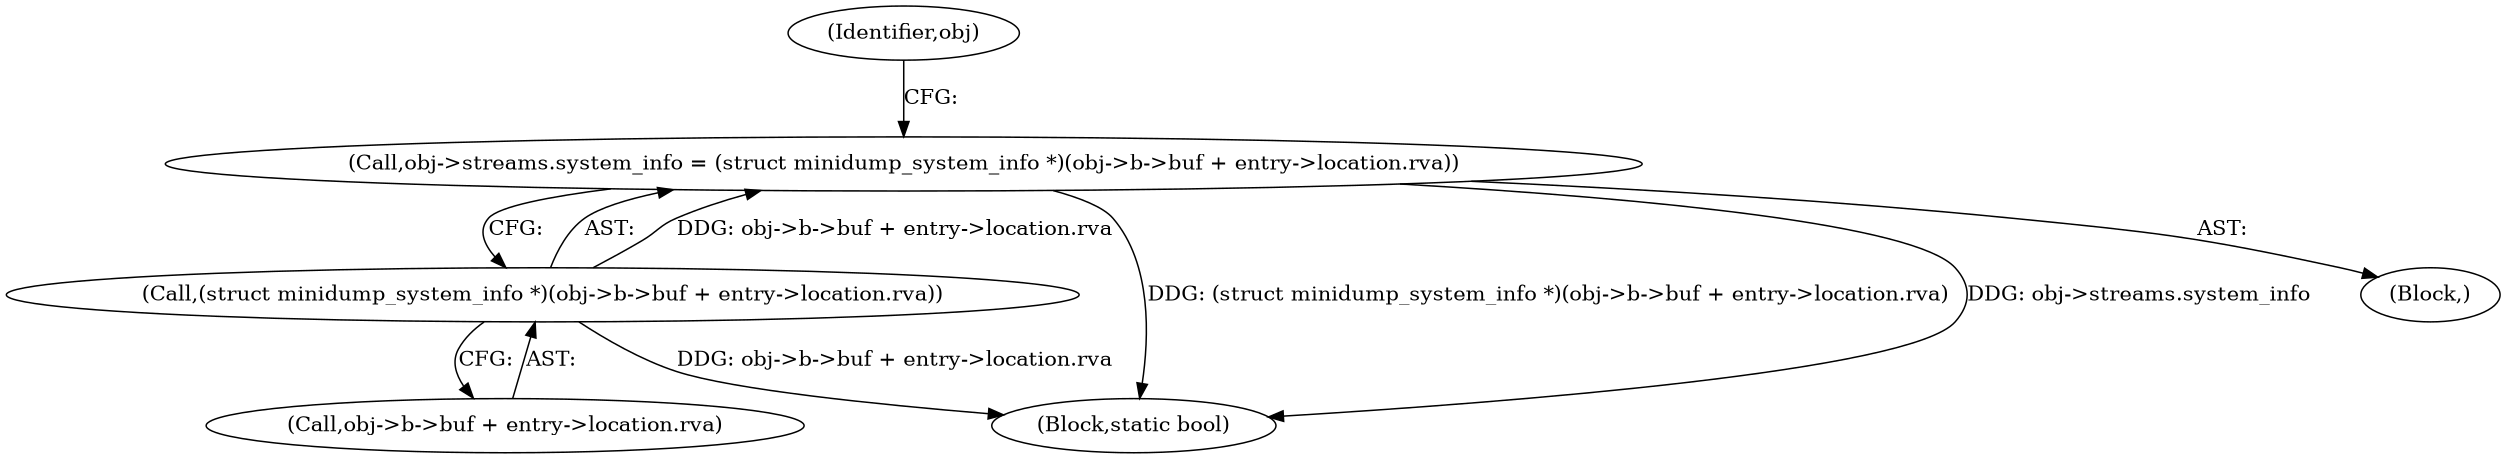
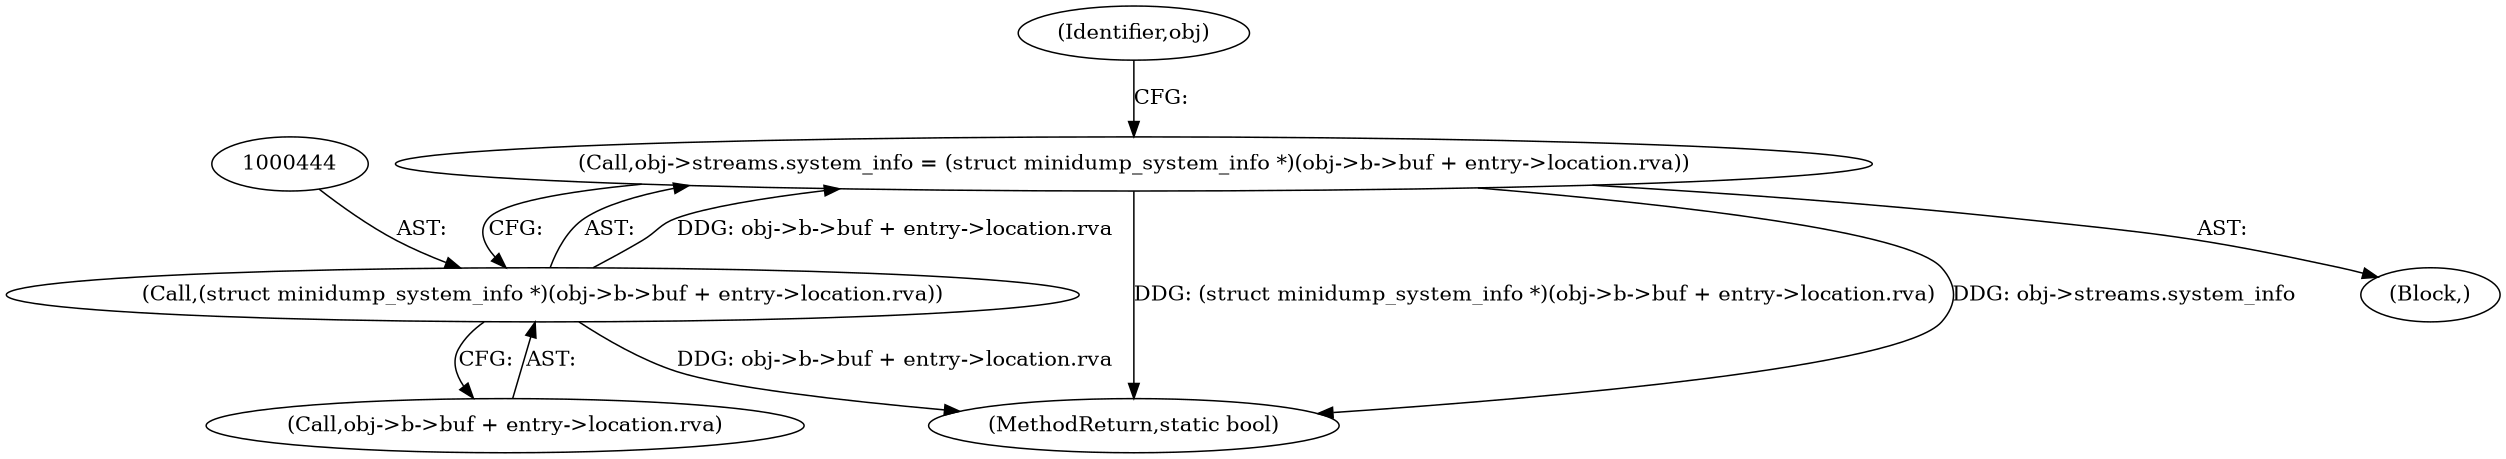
none -> (290, 164)
(1134, 426) -> (1134, 426)
